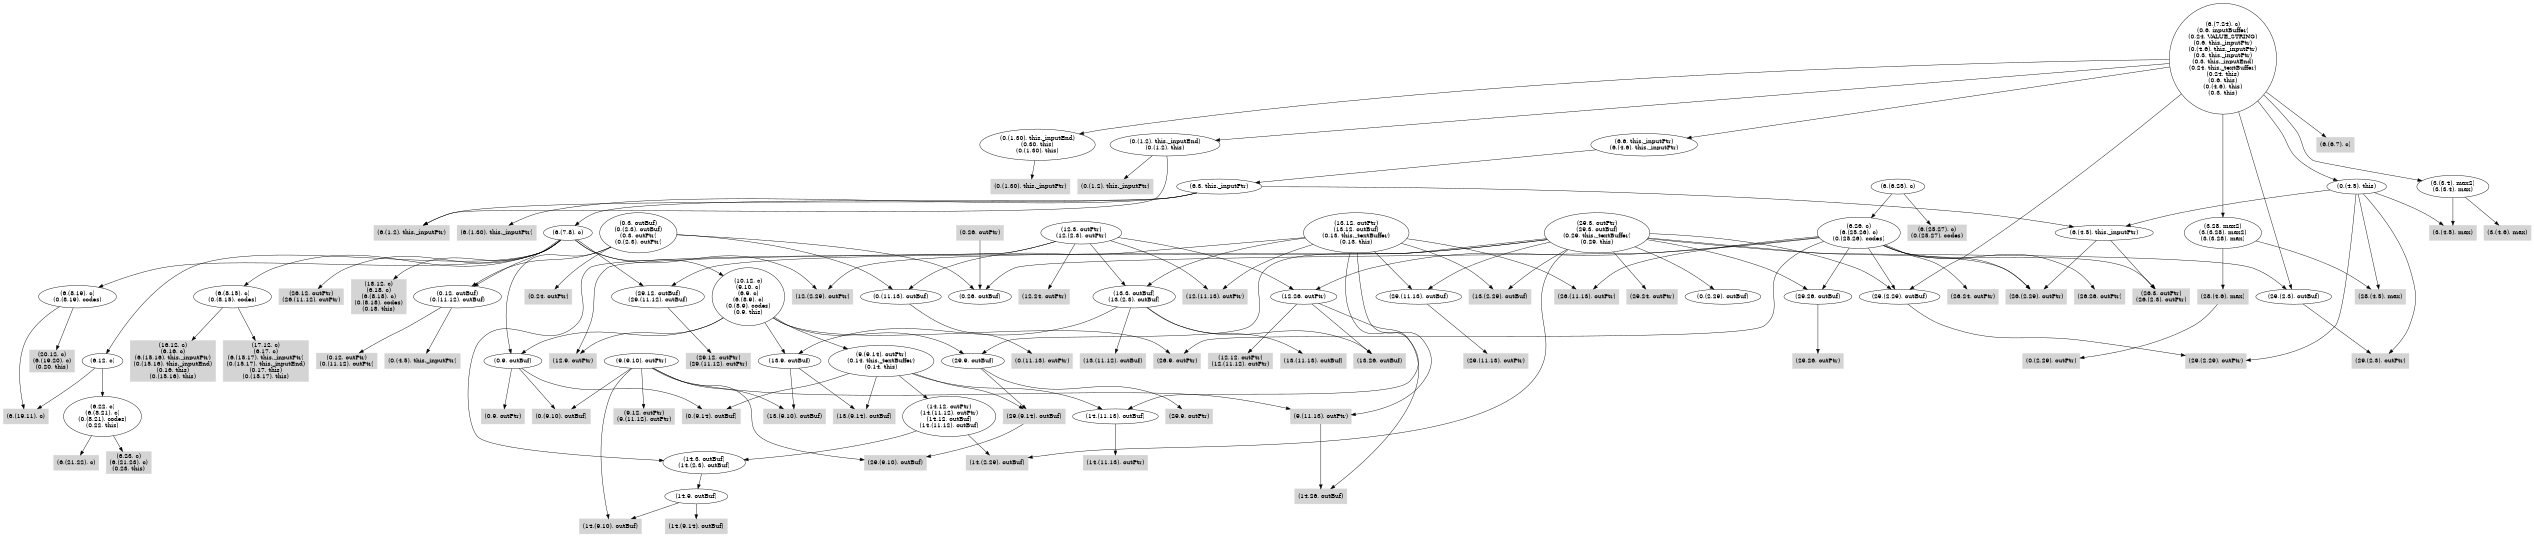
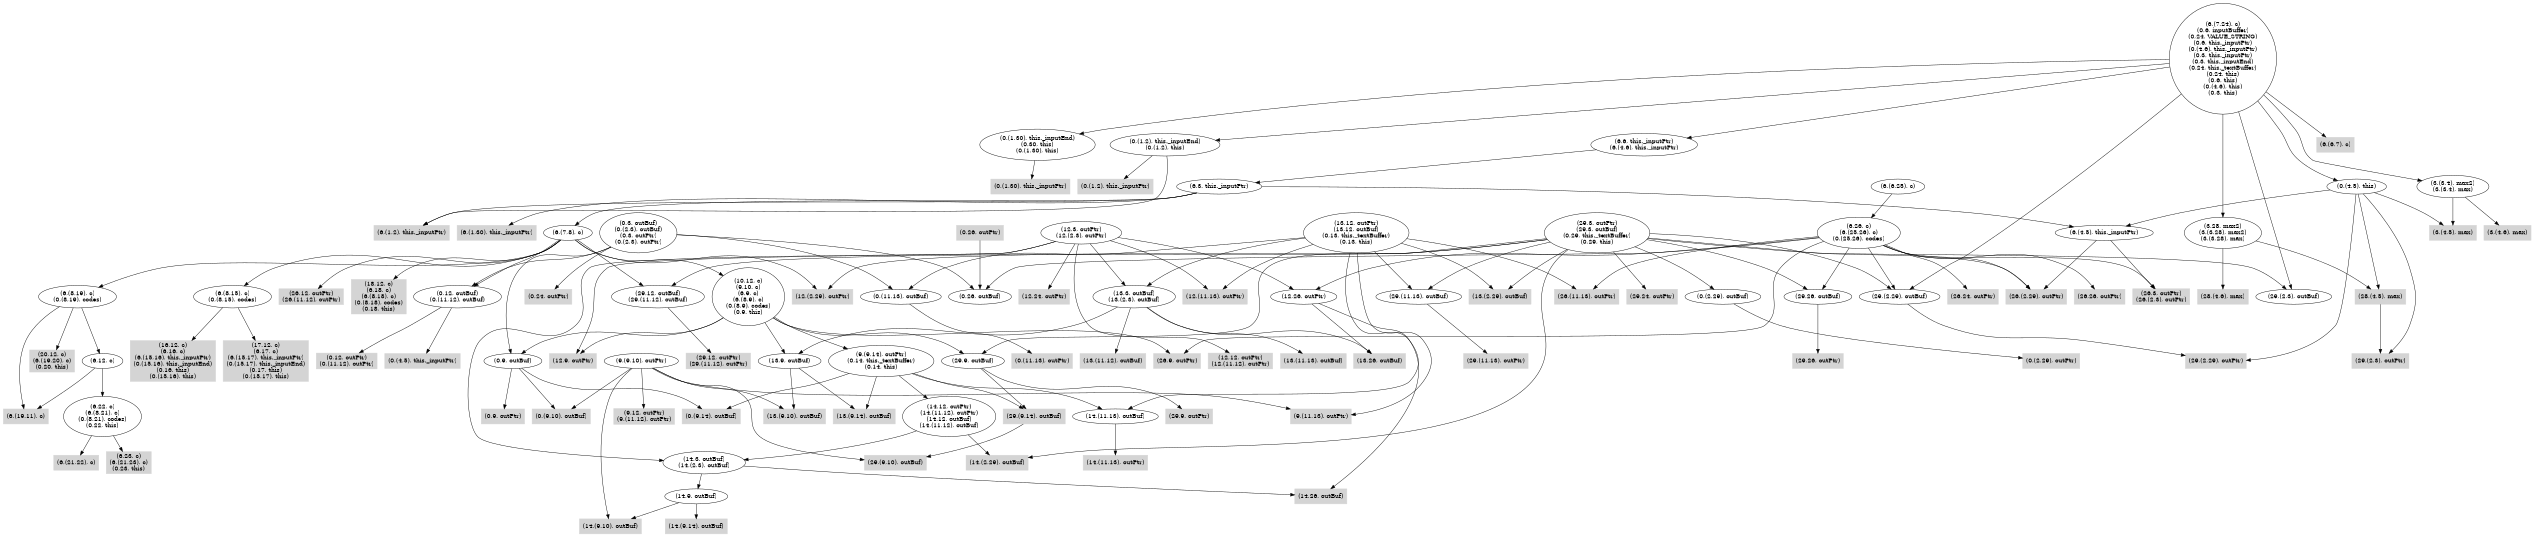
(1937, 233) -> none
(306, 255) -> (90, 329)
(1274, 327) -> (1094, 328)
(2337, 329) -> (2380, 327)
(2156, 342) -> (1873, 342)
(1321, 454) -> (1017, 482)
